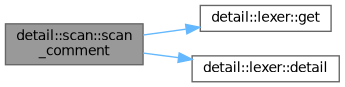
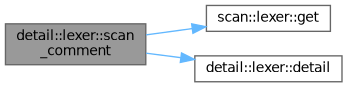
(266, 18) -> (268, 18)
(74, 44) -> (76, 44)
